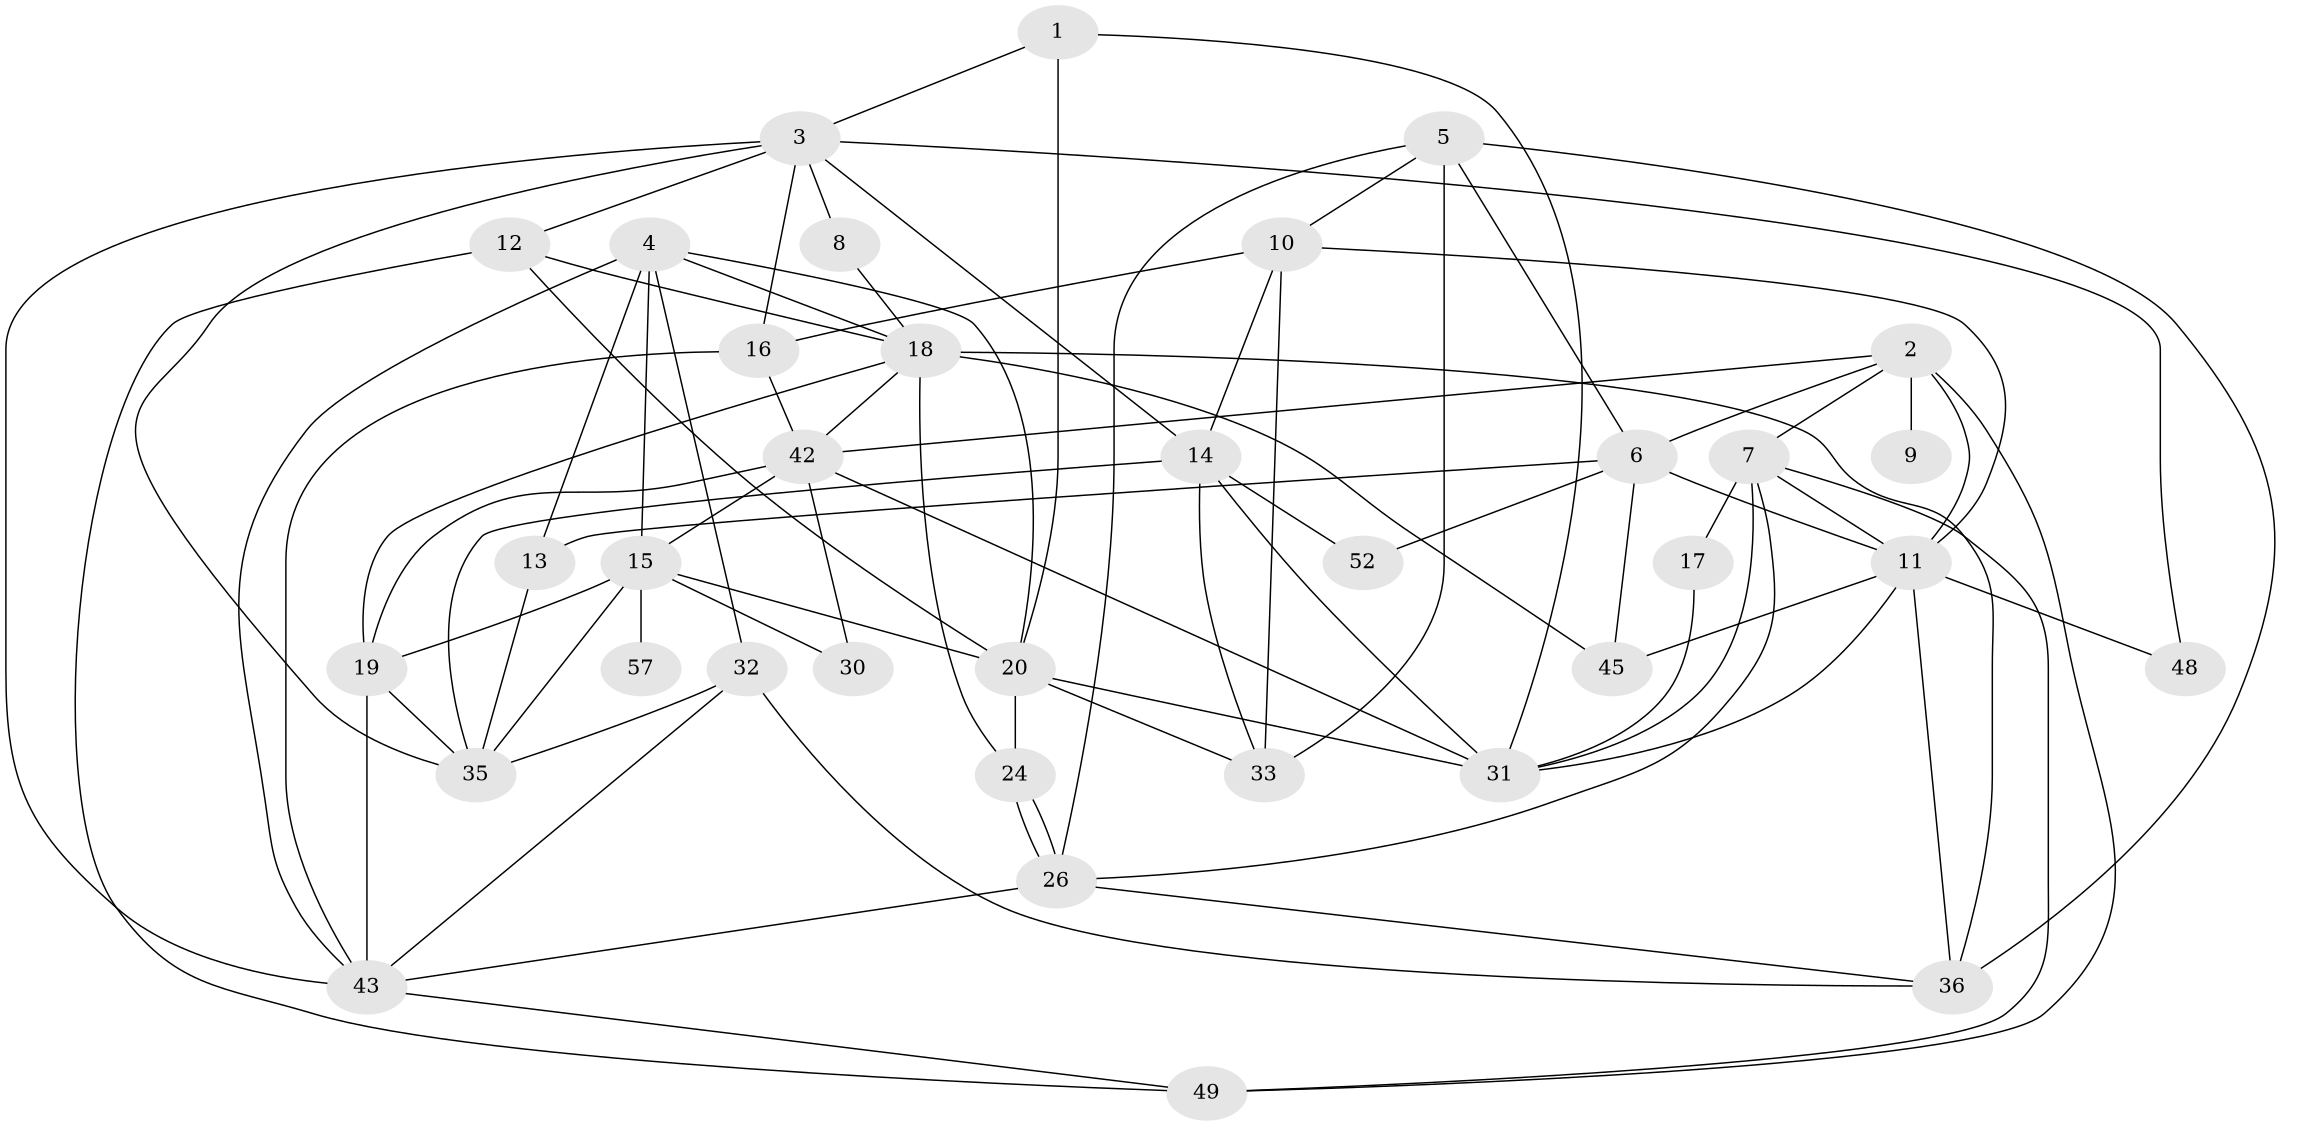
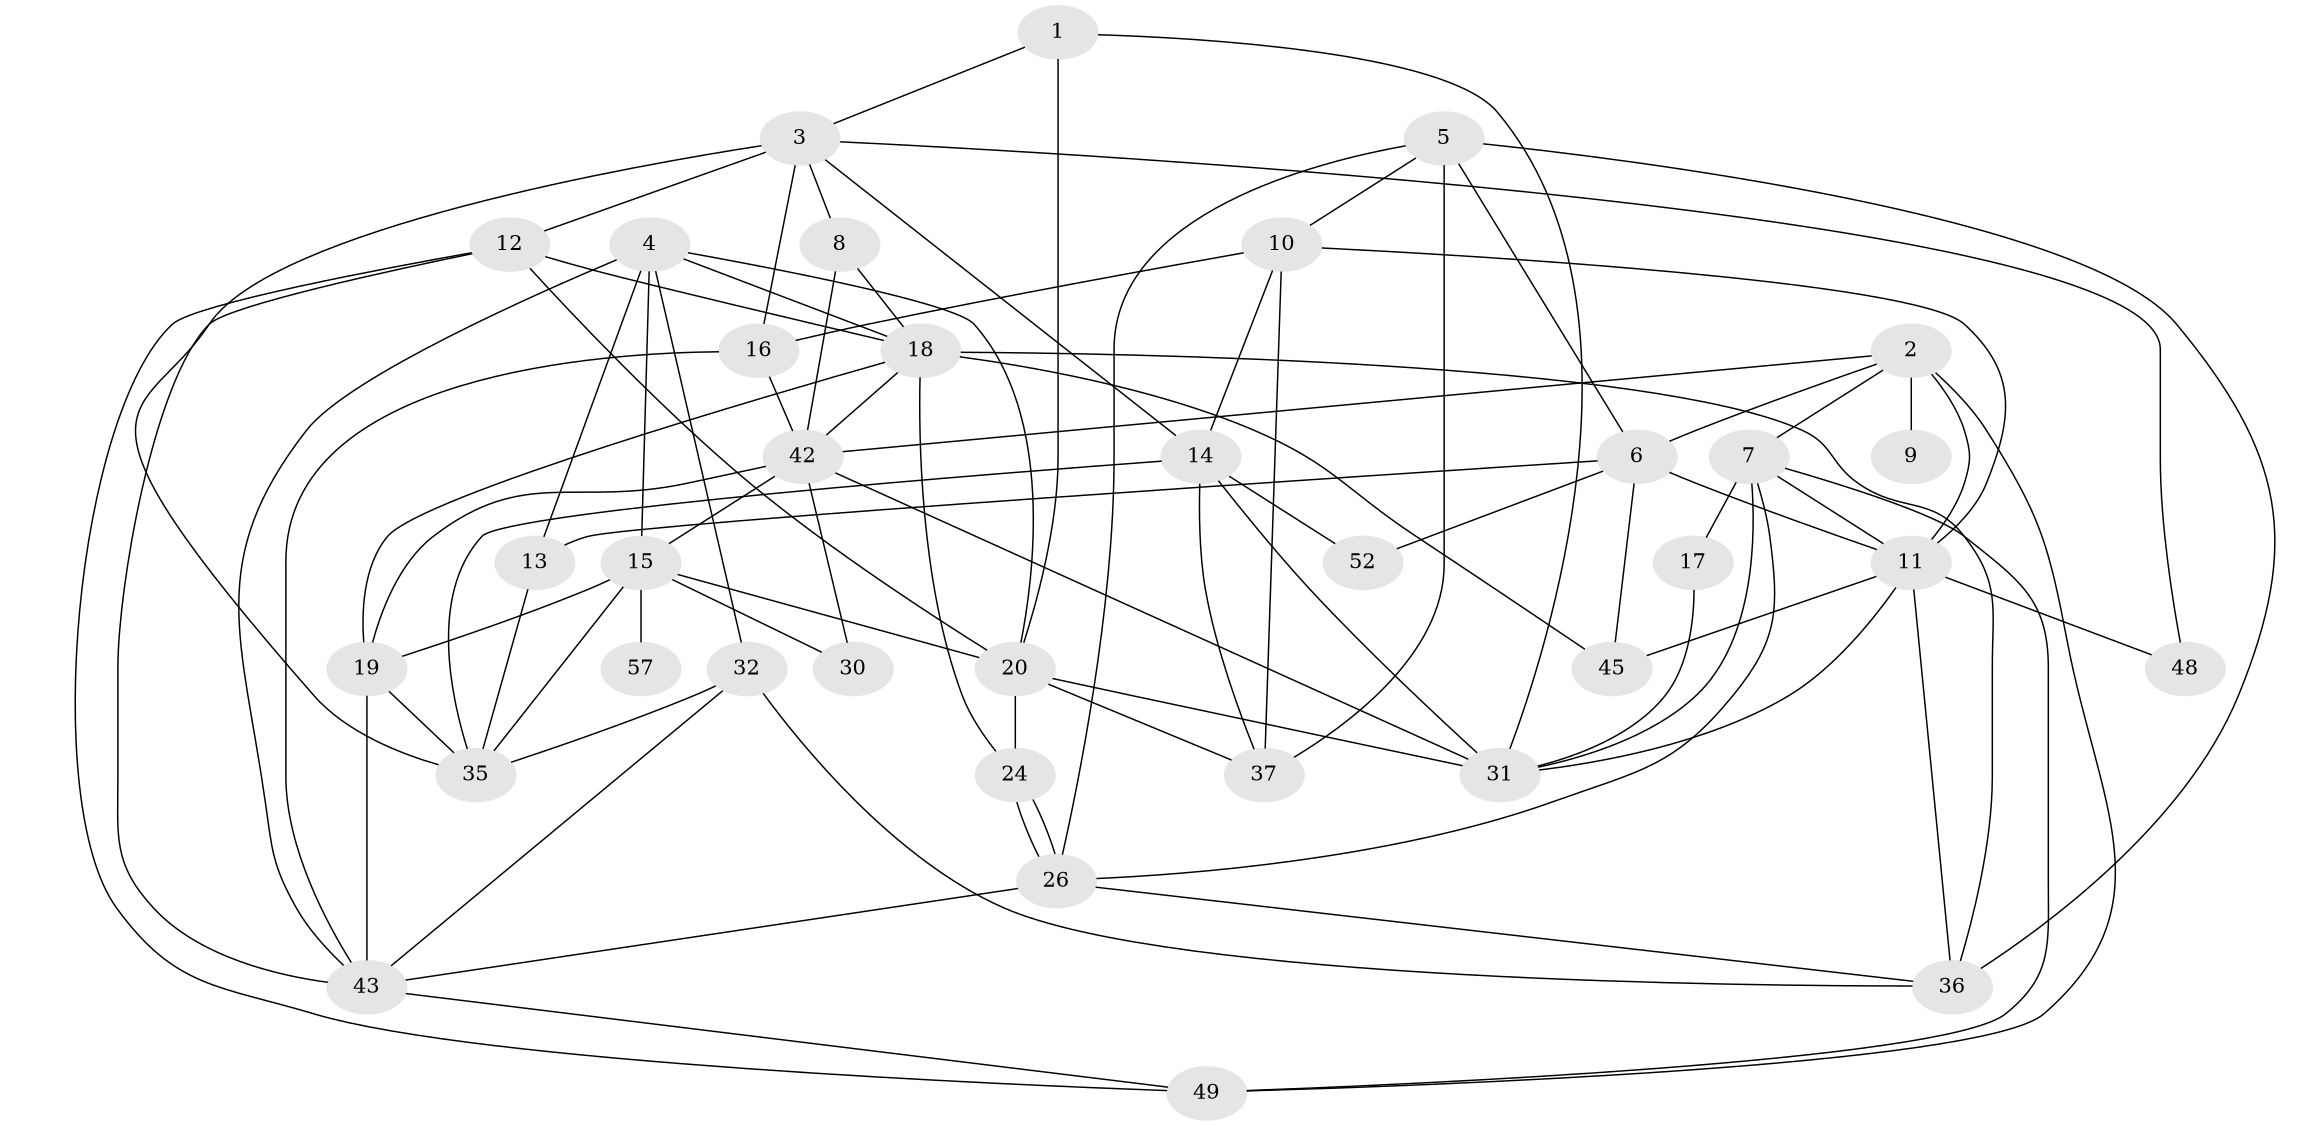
none -> (822, 351)
(6, 354) -> (127, 573)
(1264, 775) -> (1264, 775)
